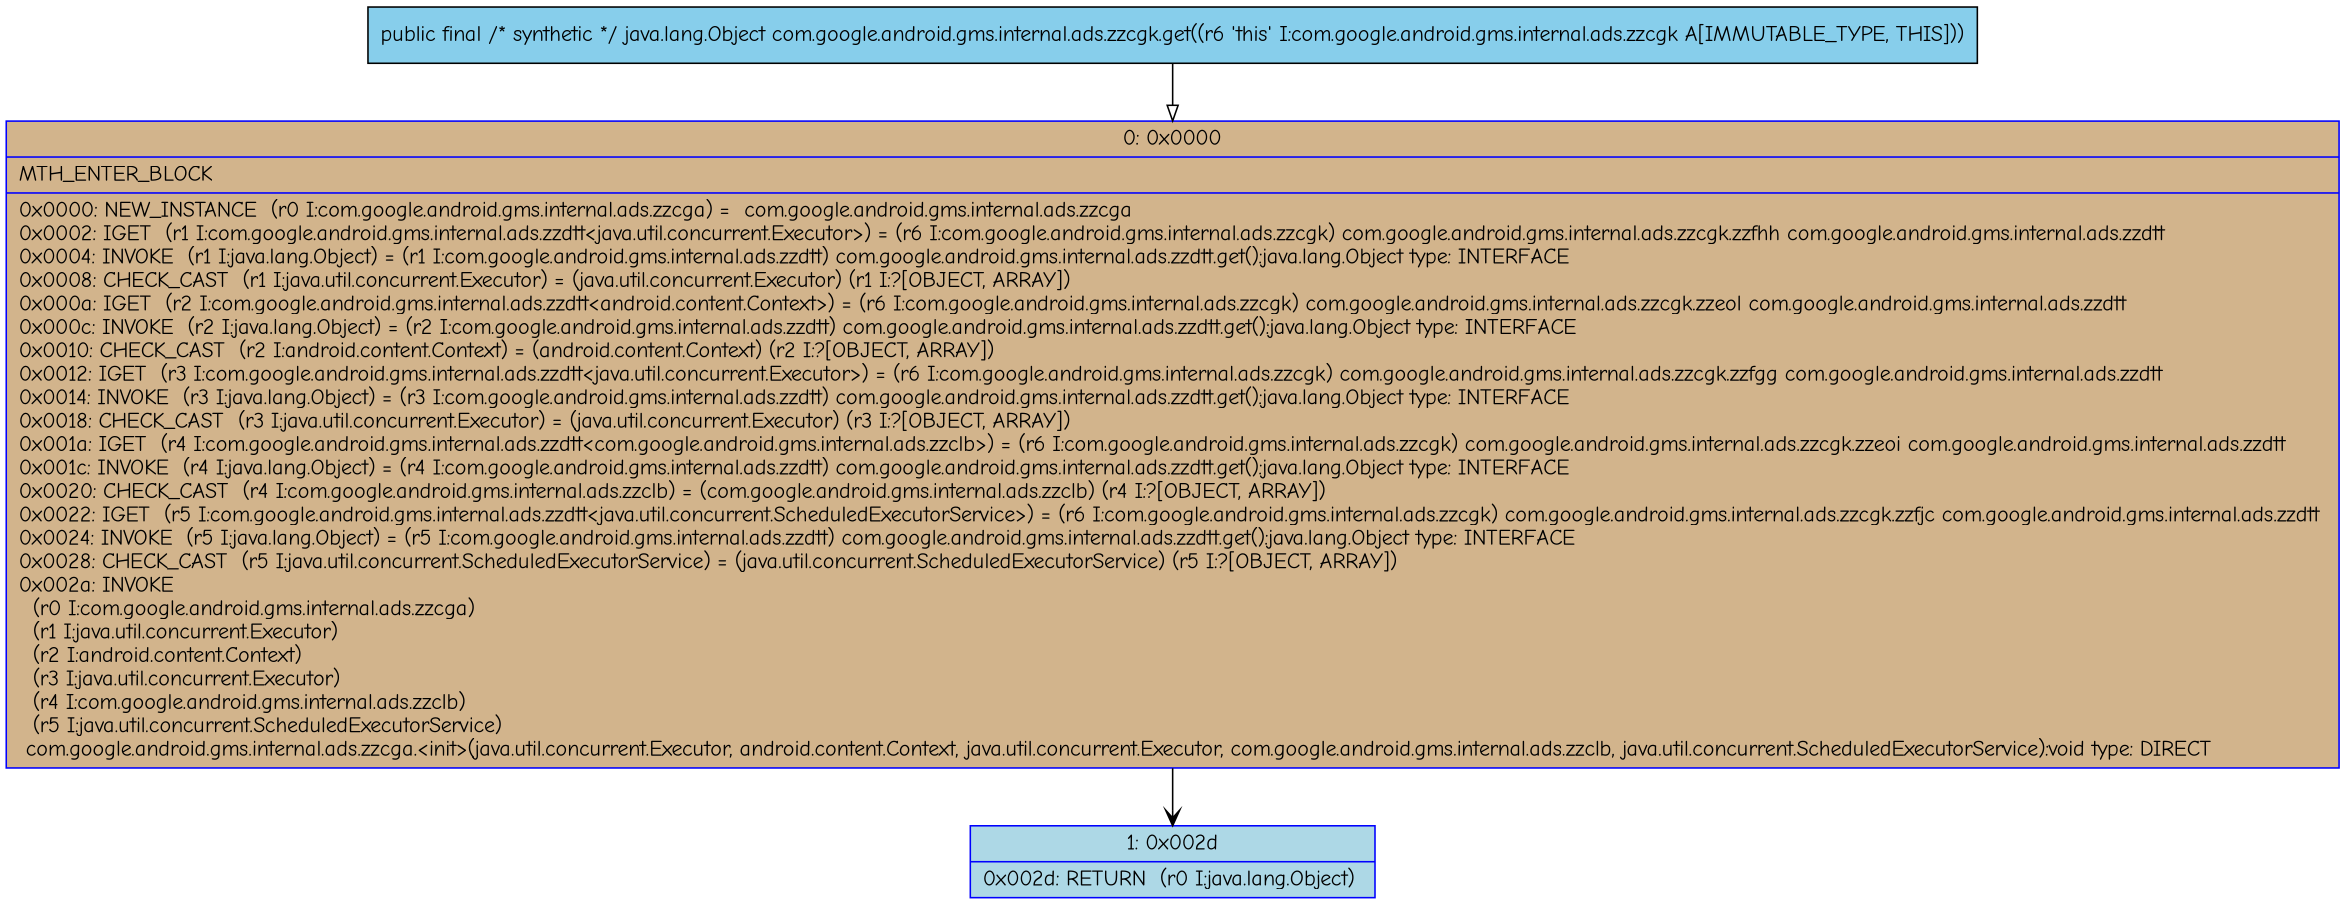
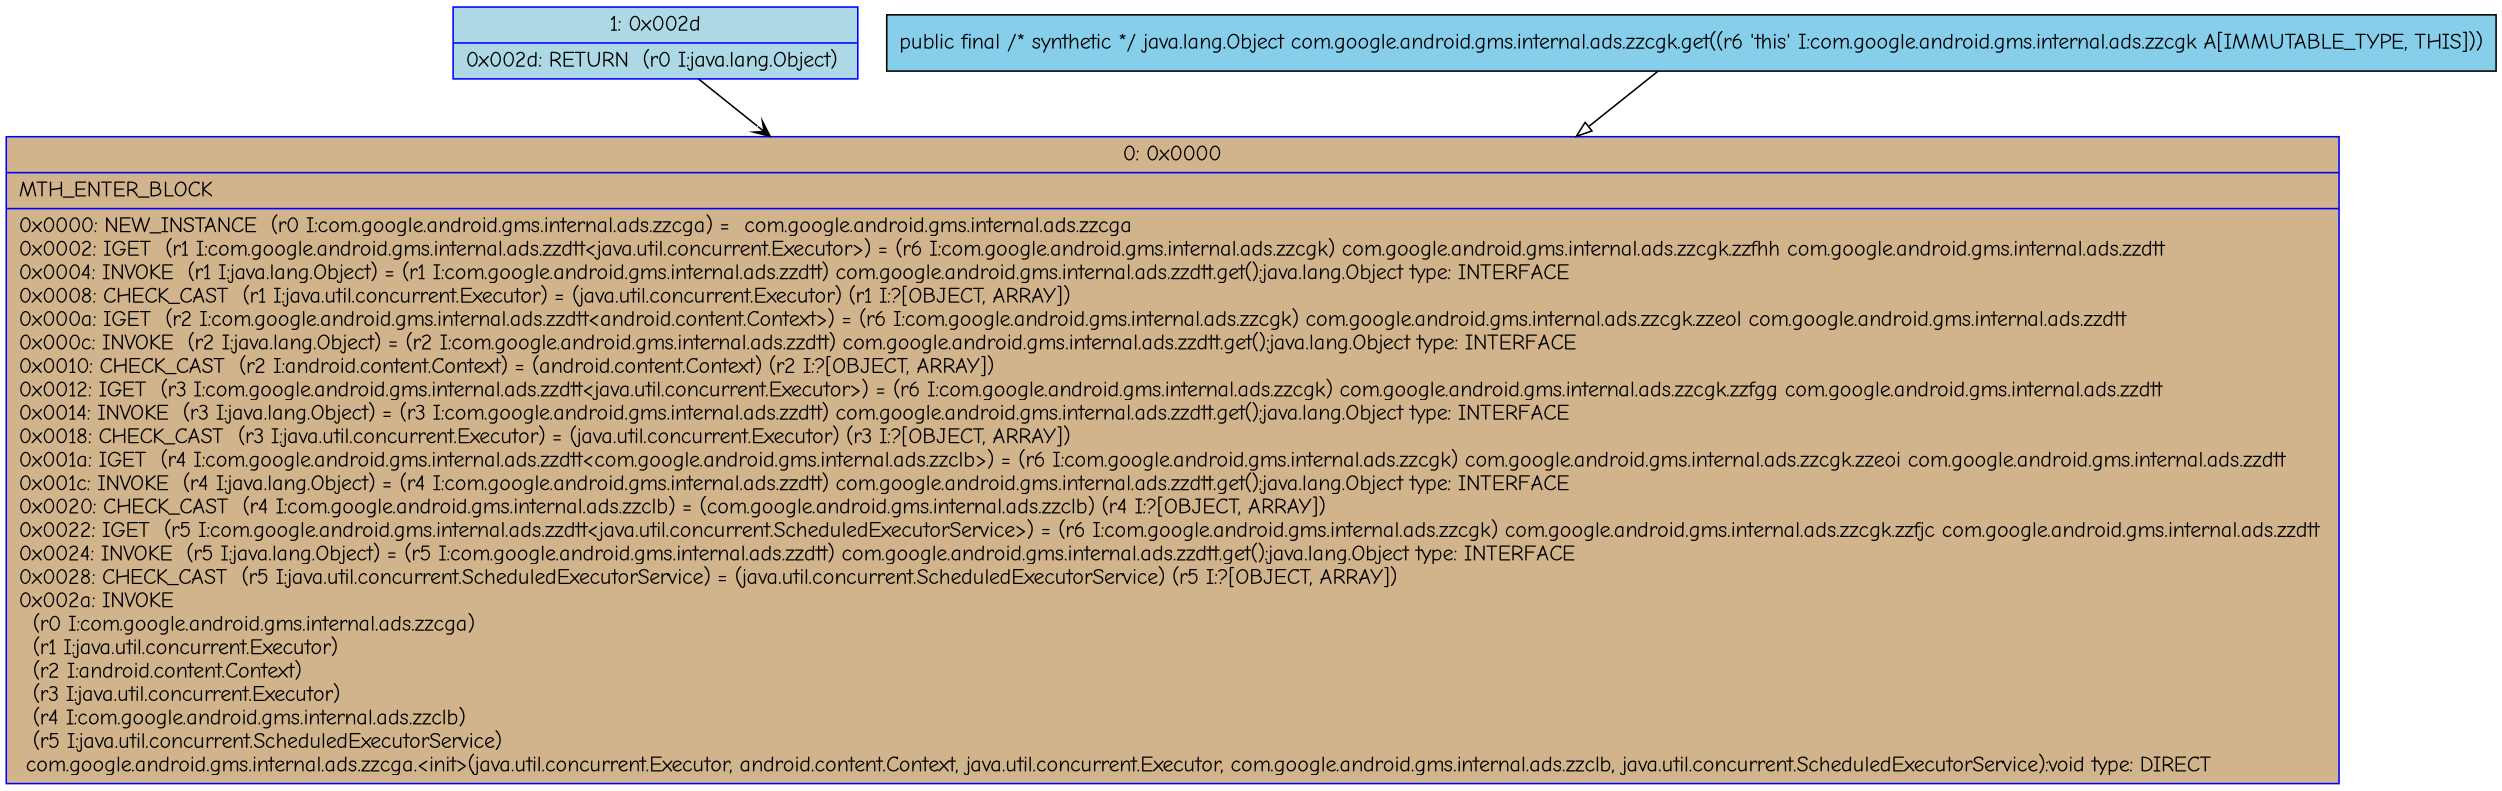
(1173, 789) -> (728, 103)
